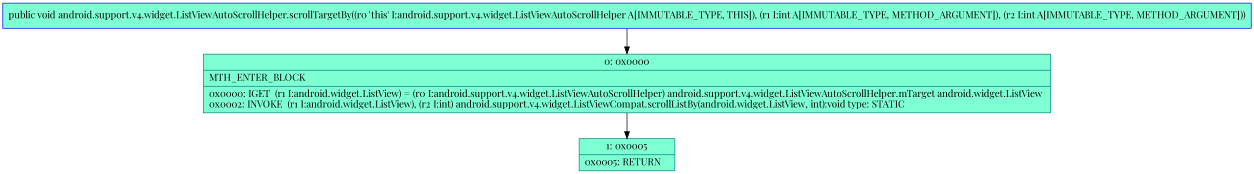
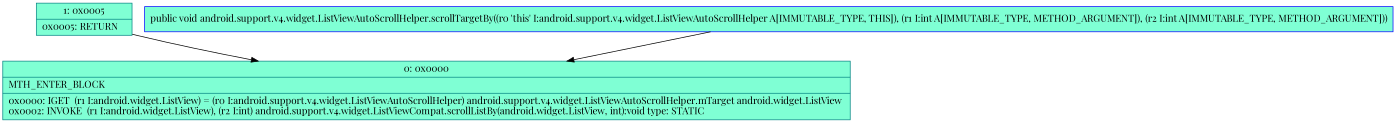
(627, 122) -> (192, 48)
